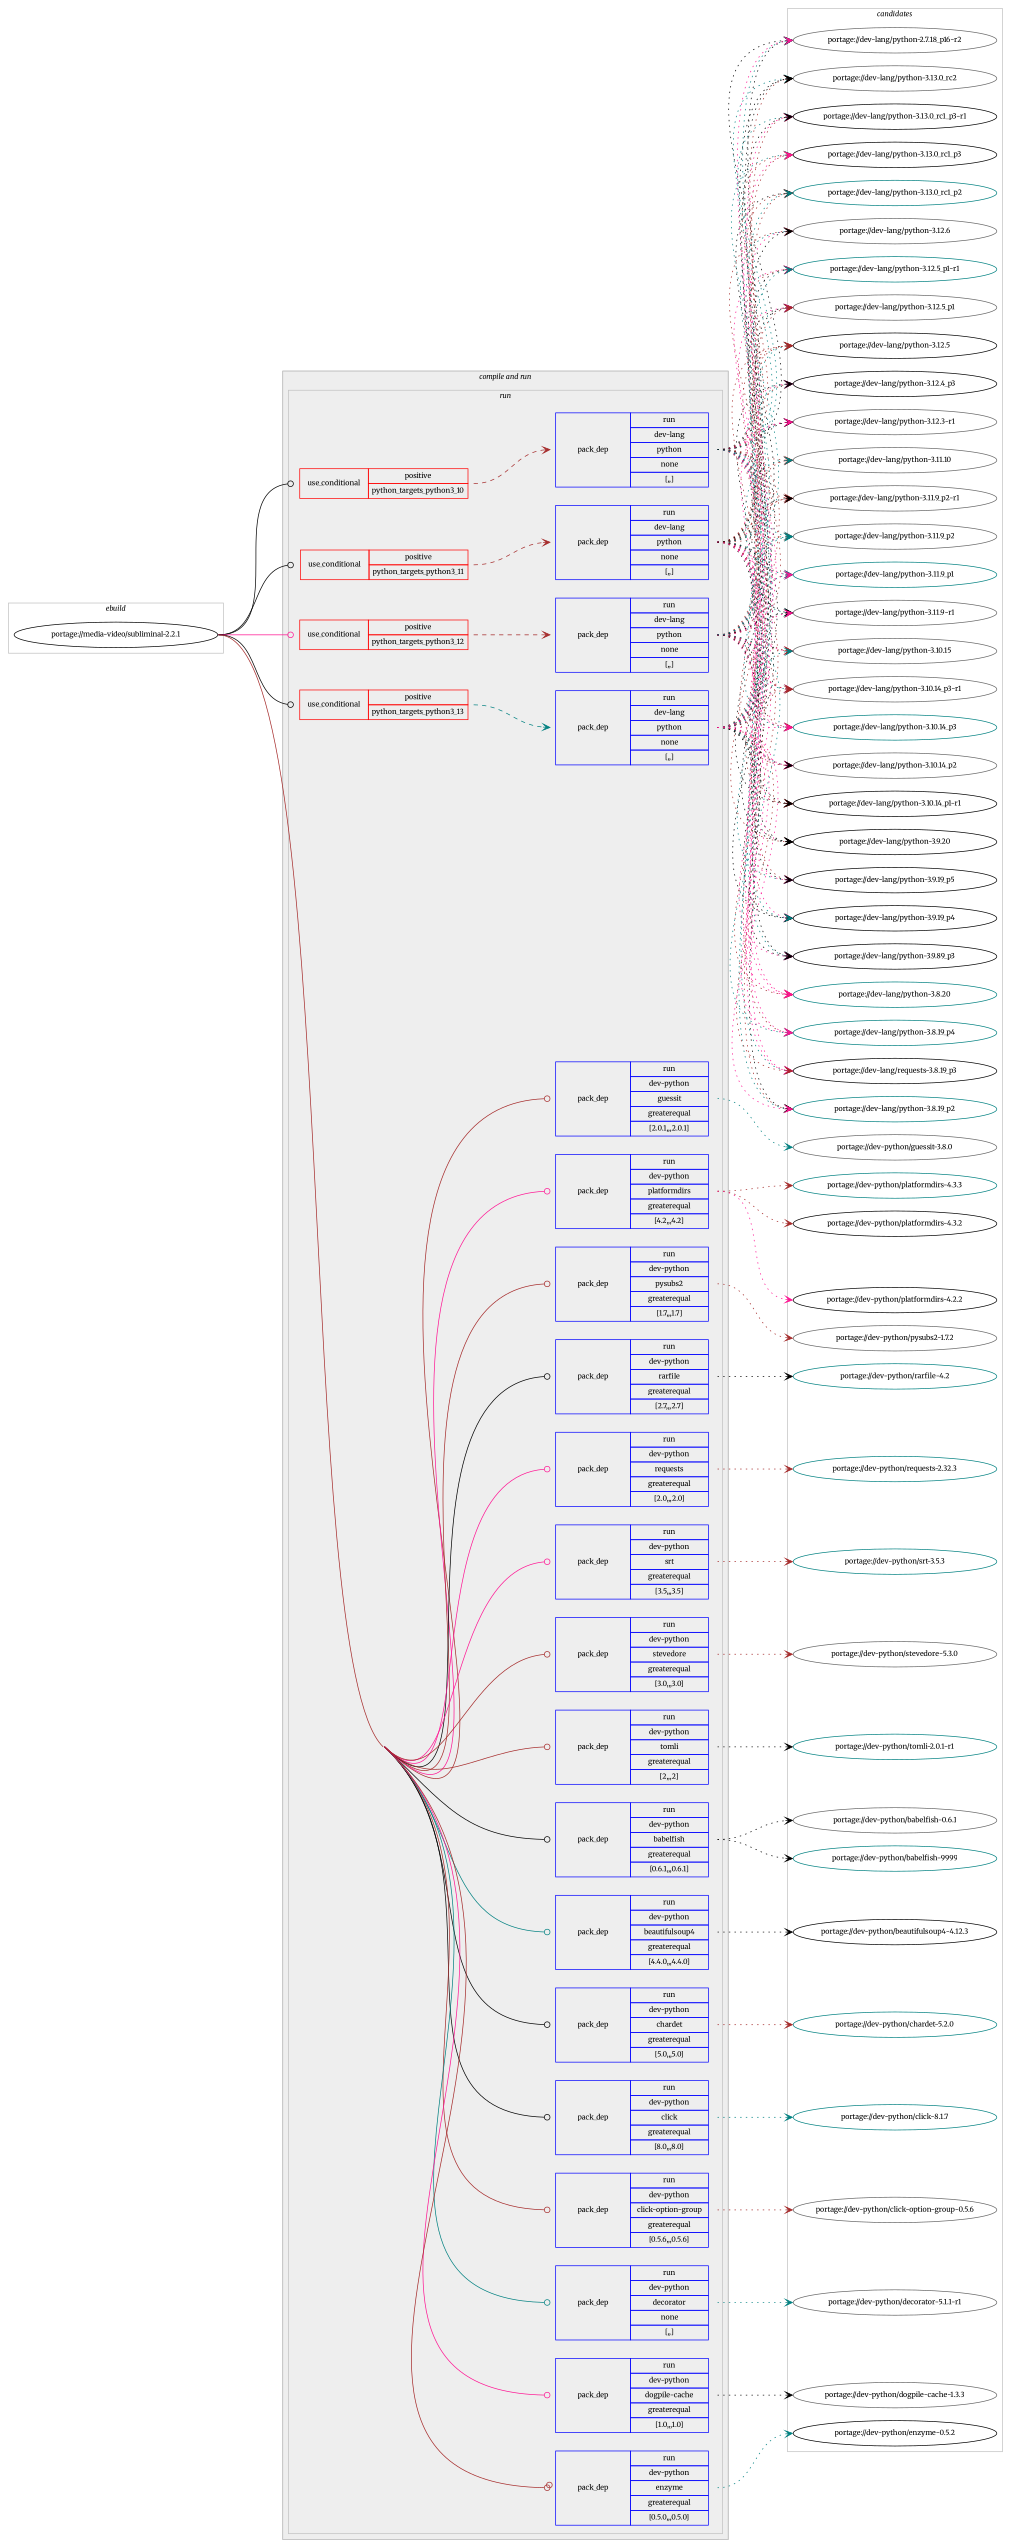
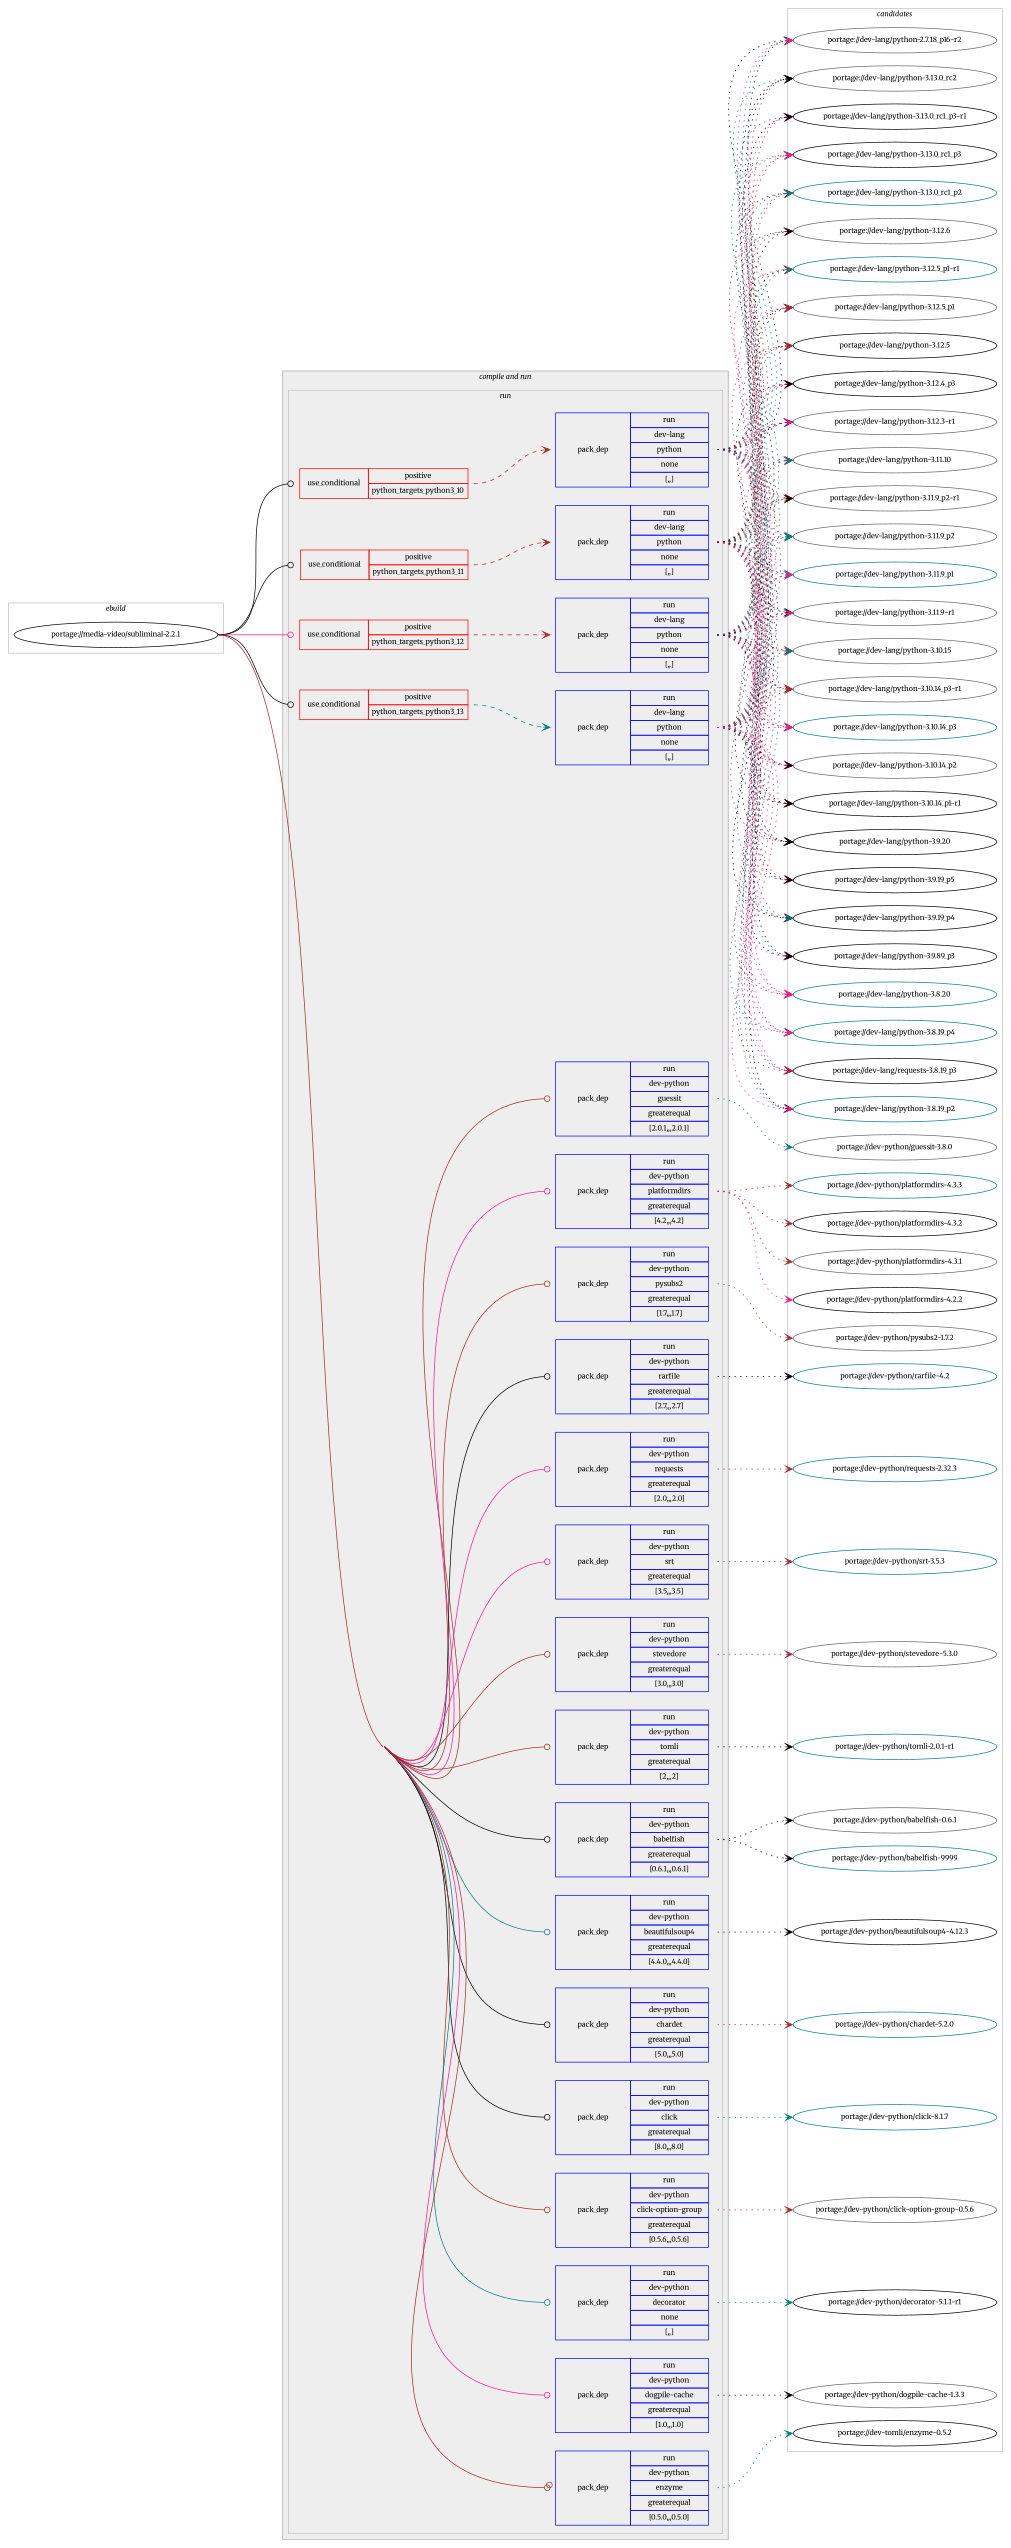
none -> (895, 1262)
(895, 2303) -> (895, 2303)
(895, 2433) -> (895, 2433)
